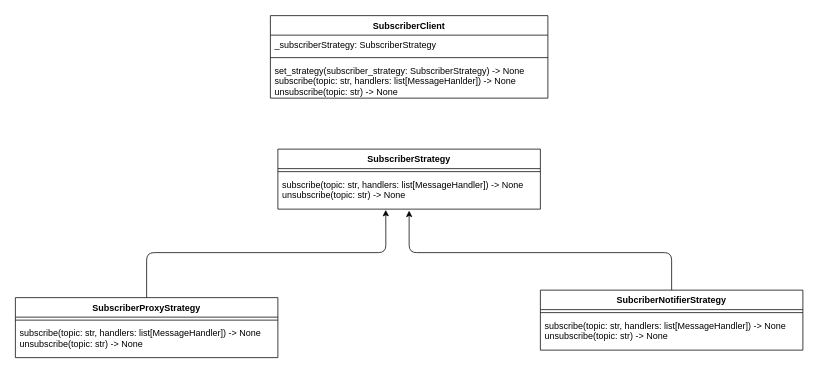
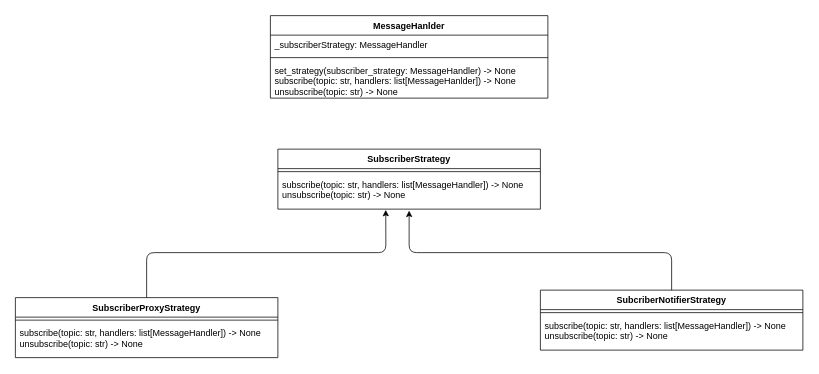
(409, 26) -> (409, 26)
(368, 45) -> (358, 45)
(421, 71) -> (411, 71)
